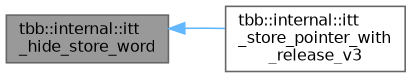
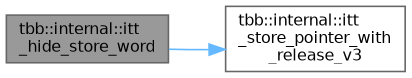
(205, 28) -> (189, 50)
